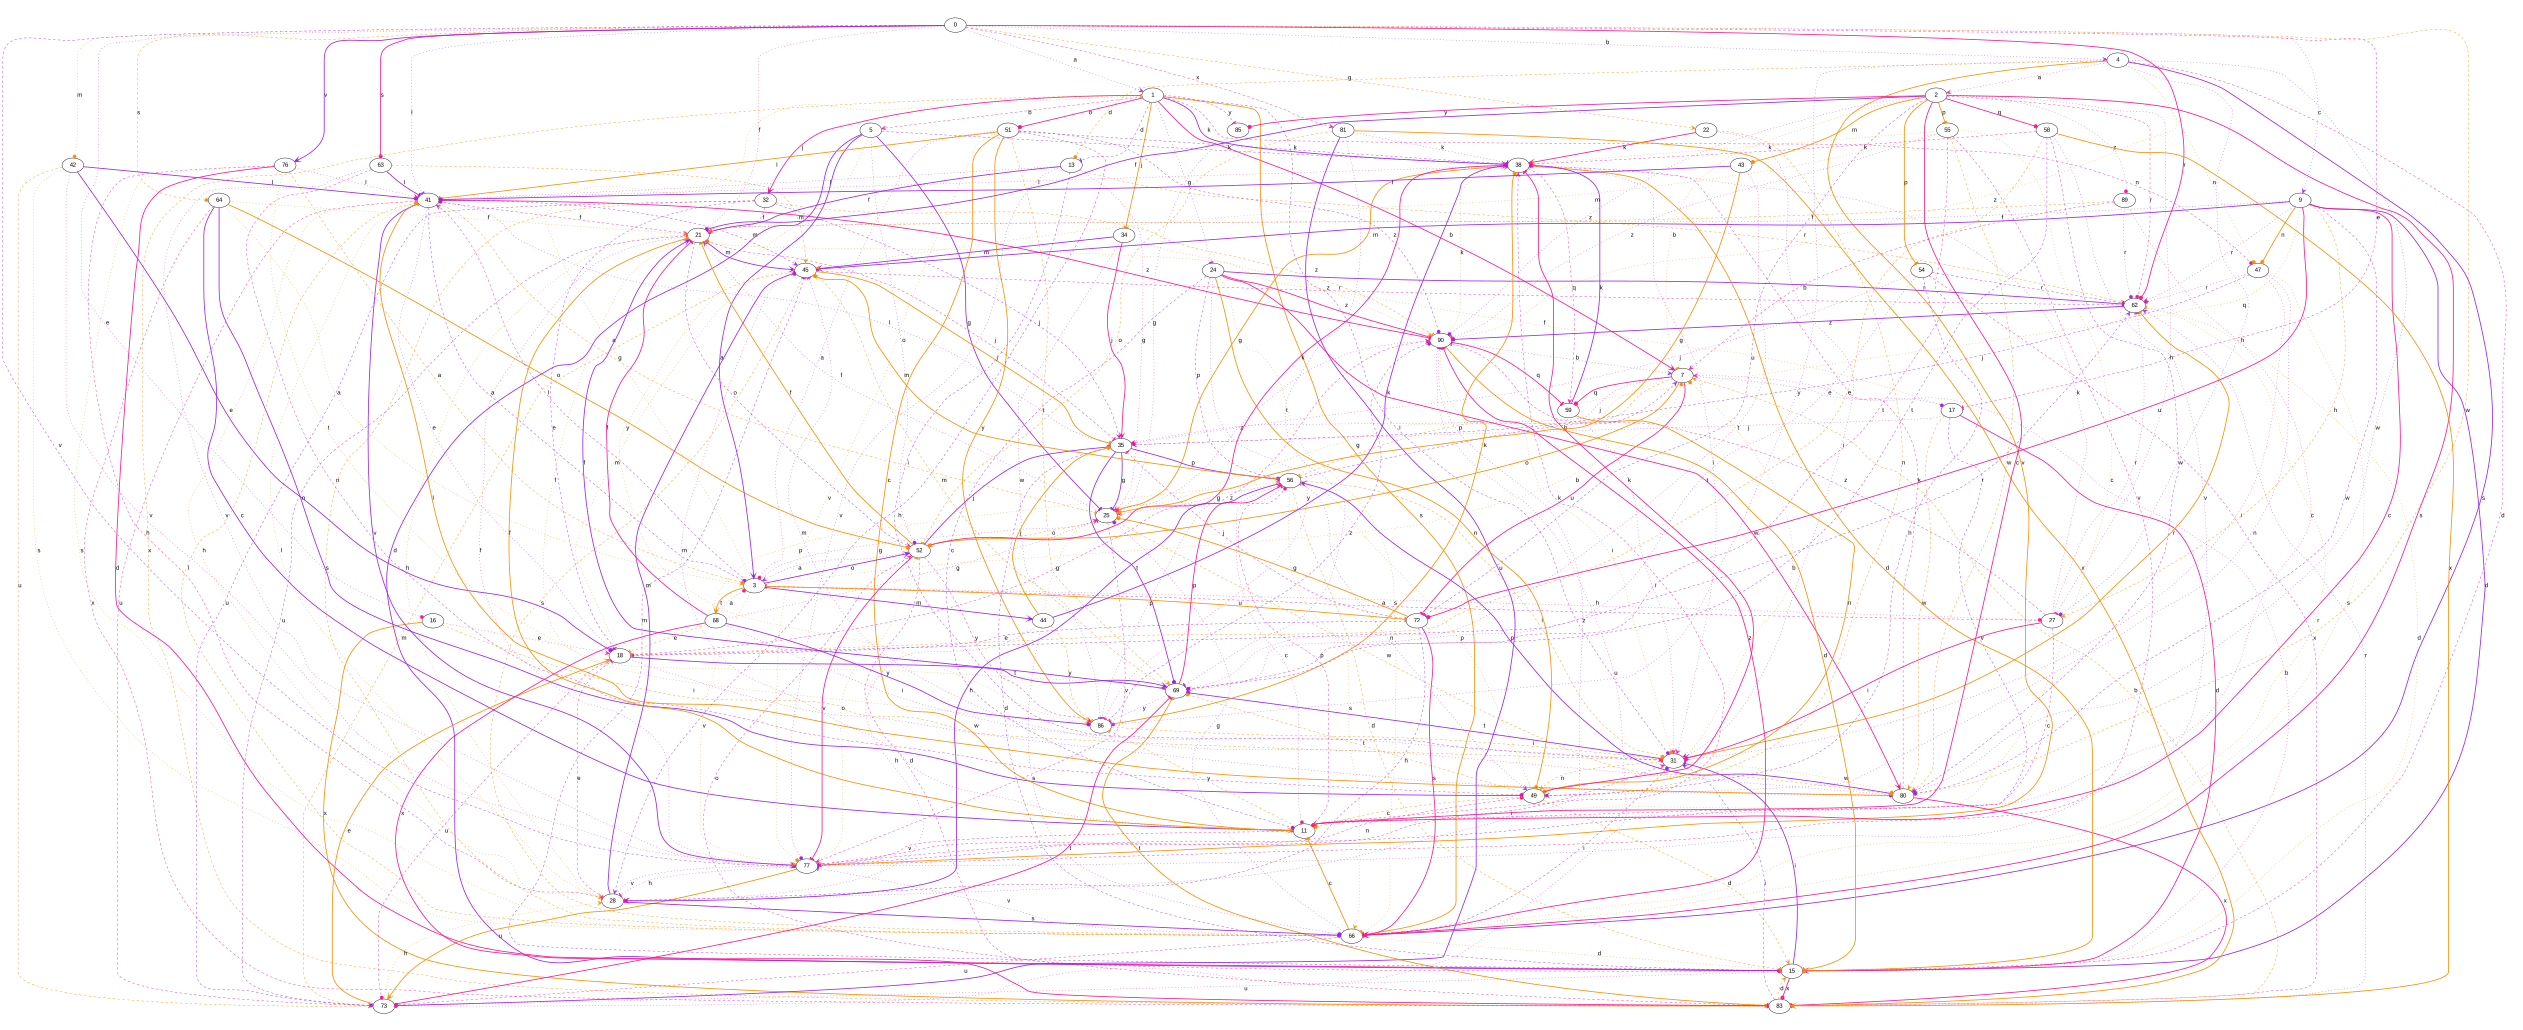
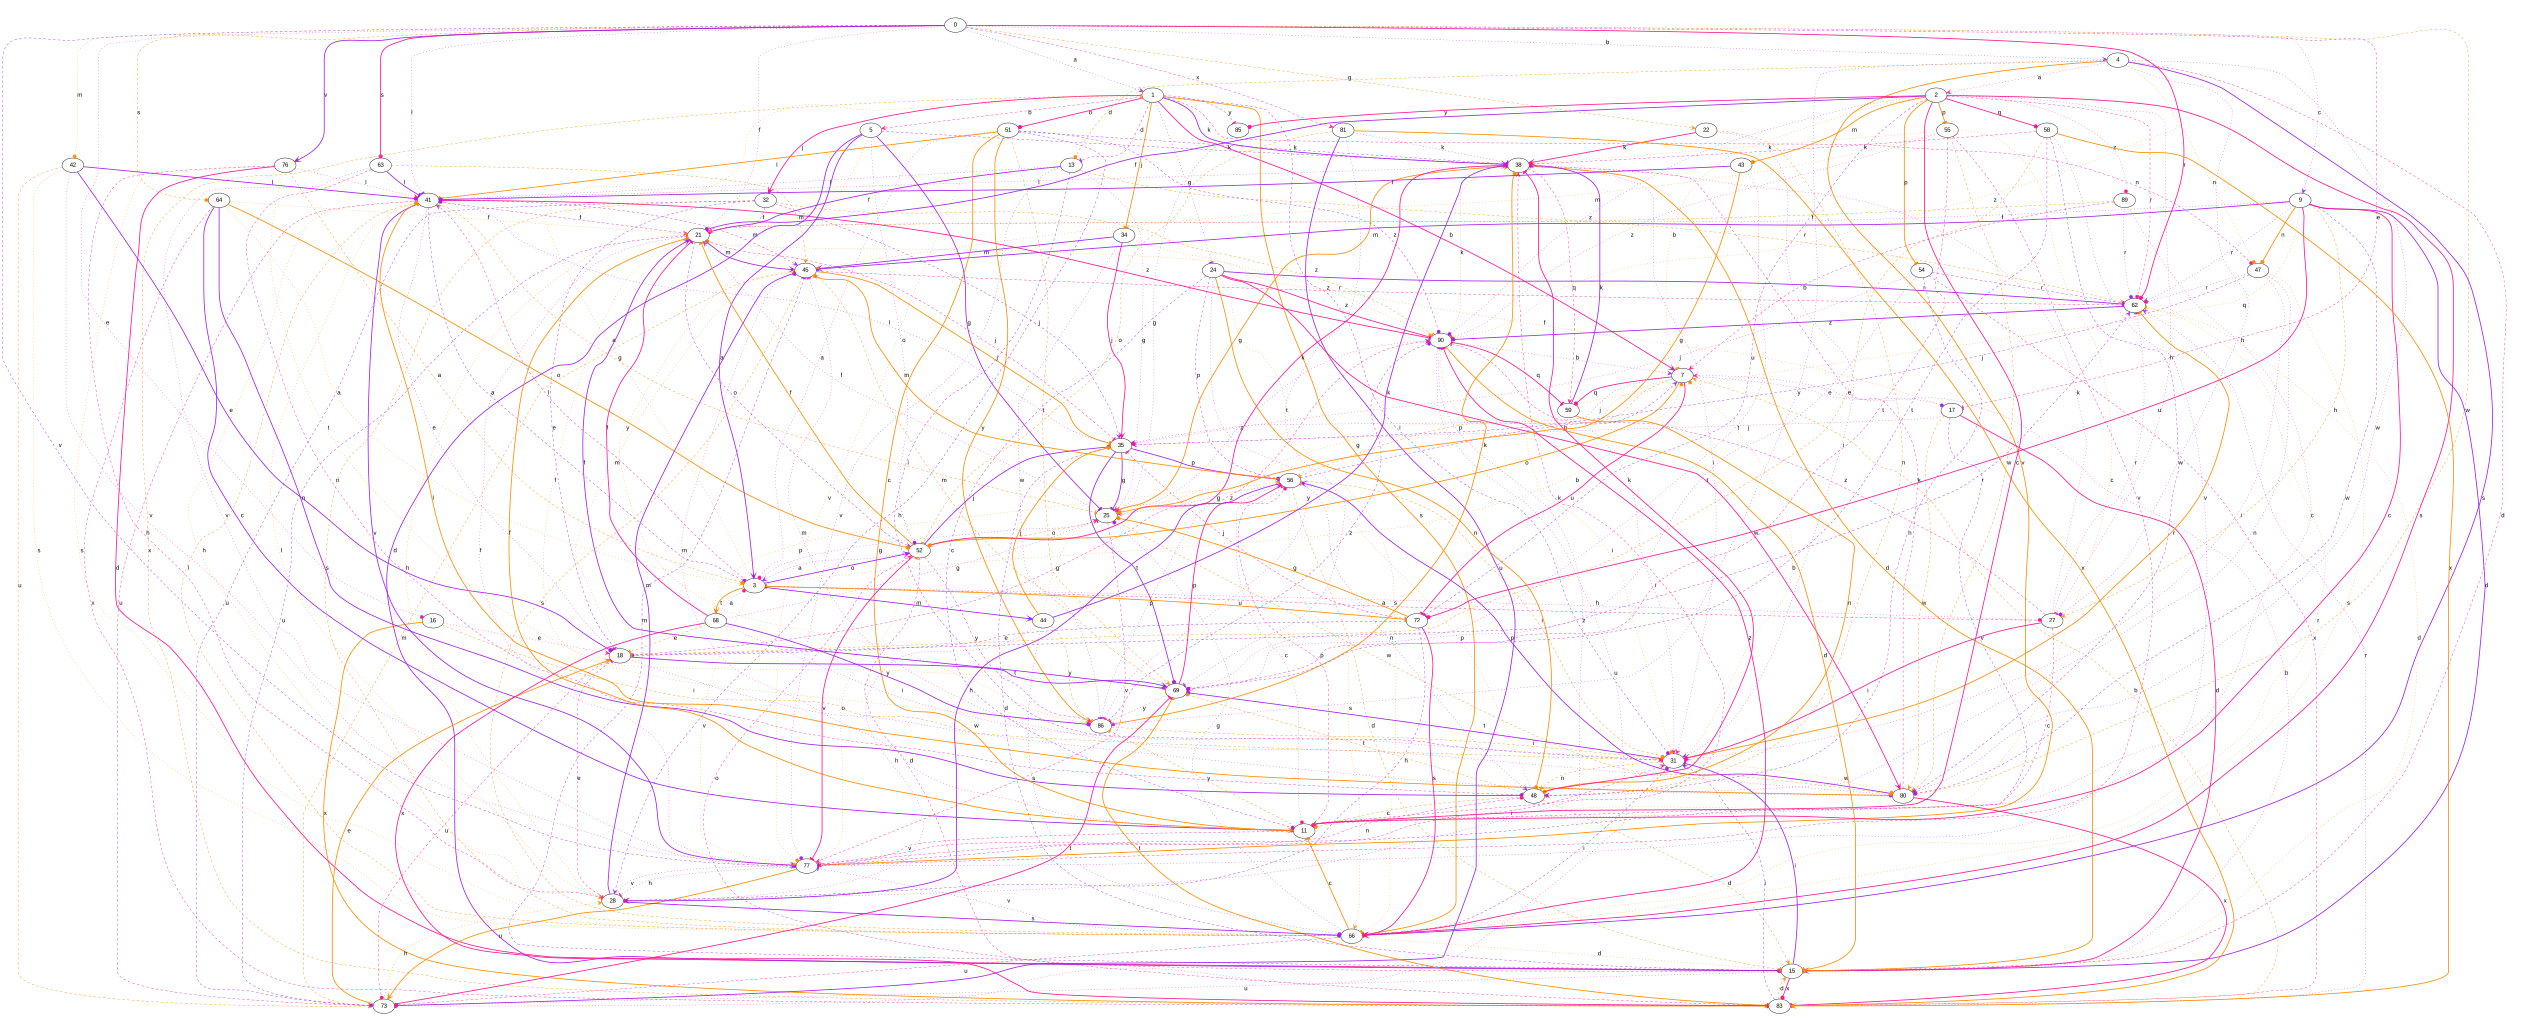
(1534, 796) -> (1534, 796)
